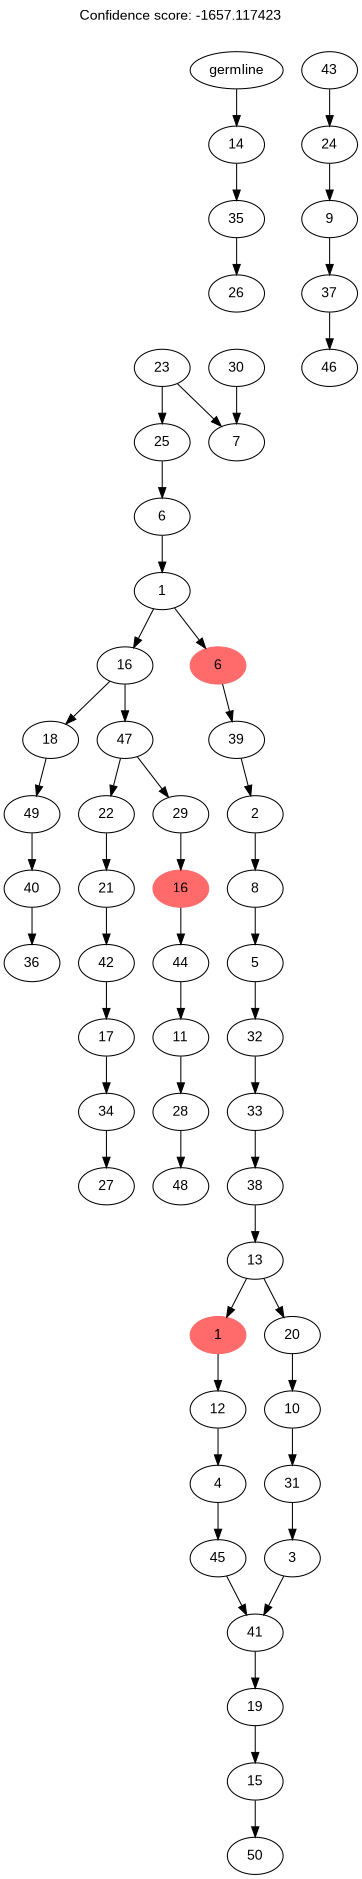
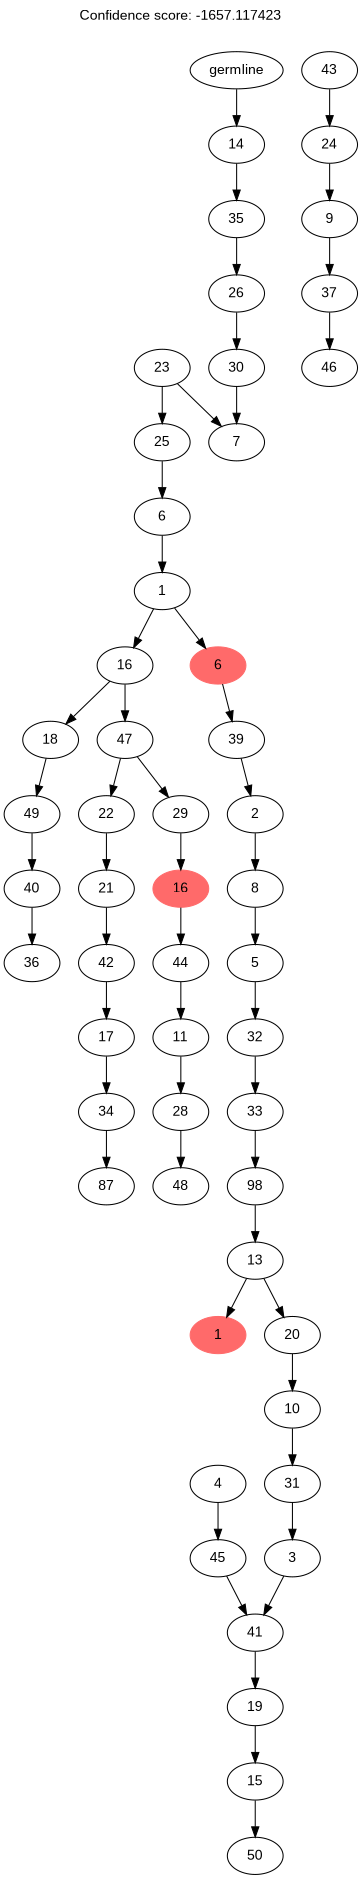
none -> (237, 326)
(106, 1186) -> (106, 1186)
(255, 1186) -> (255, 1186)
(218, 1409) -> none
